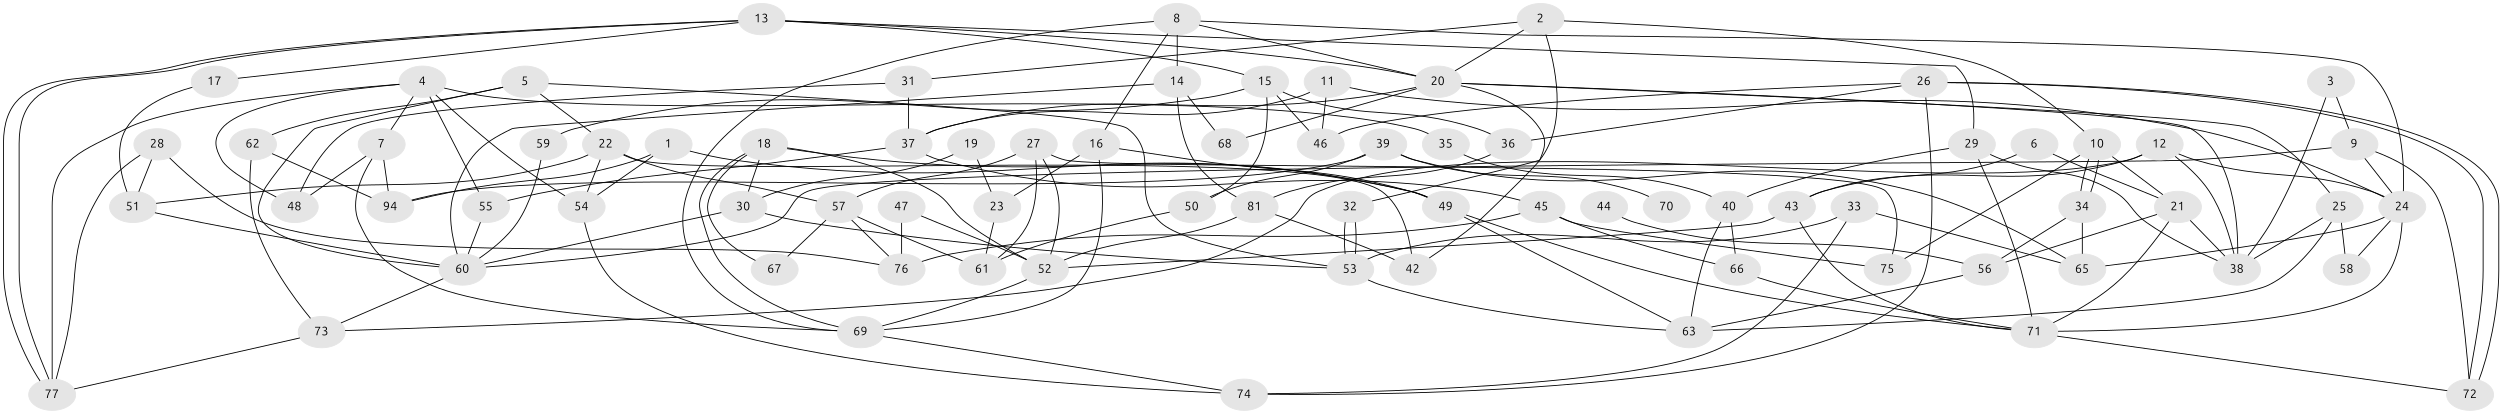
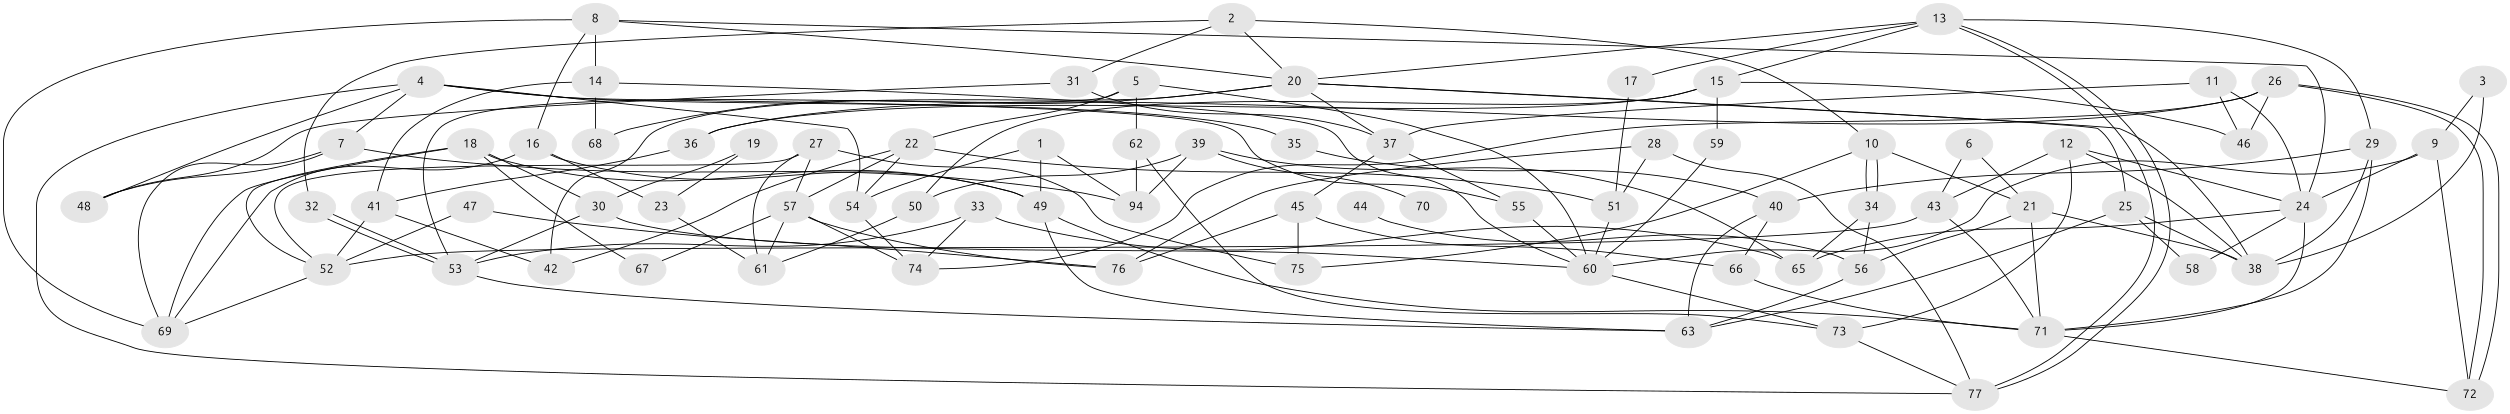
(1255, 207) -> (375, 207)
(1052, 363) -> (853, 238)
